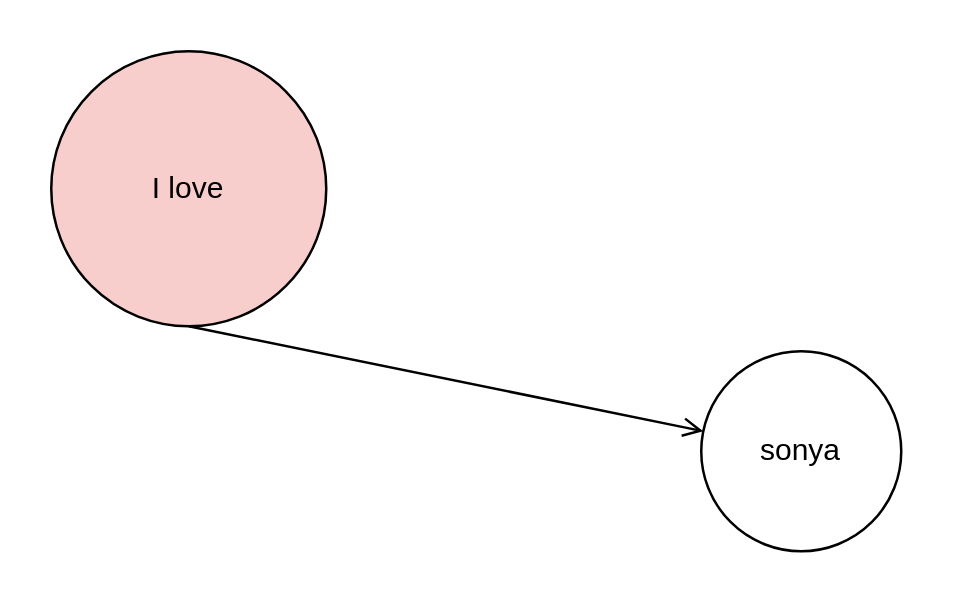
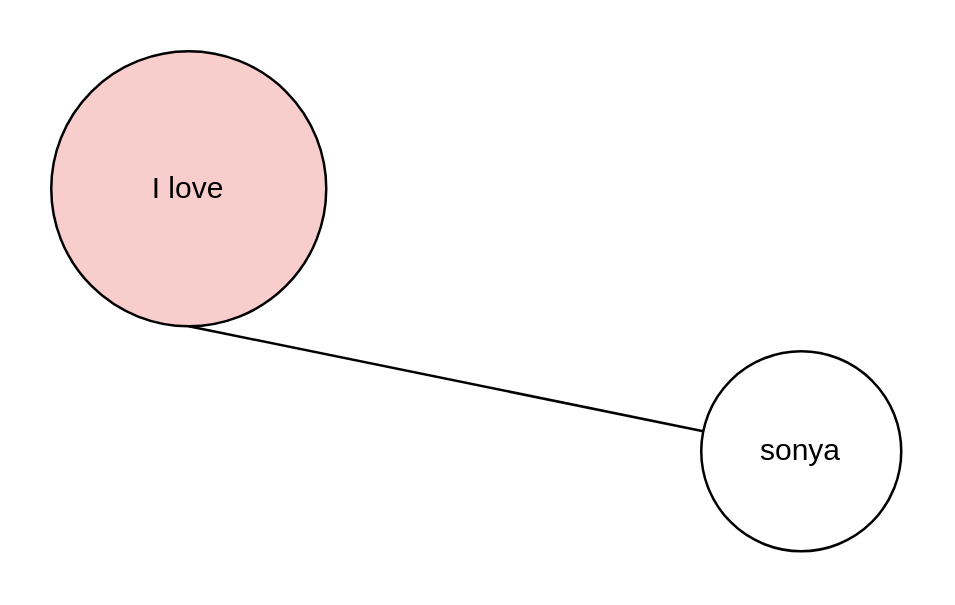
(694, 429) -> (695, 430)
